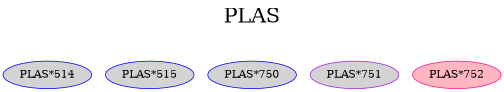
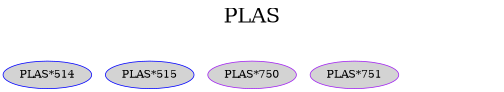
(252, 75) -> (252, 75)
(457, 75) -> none
